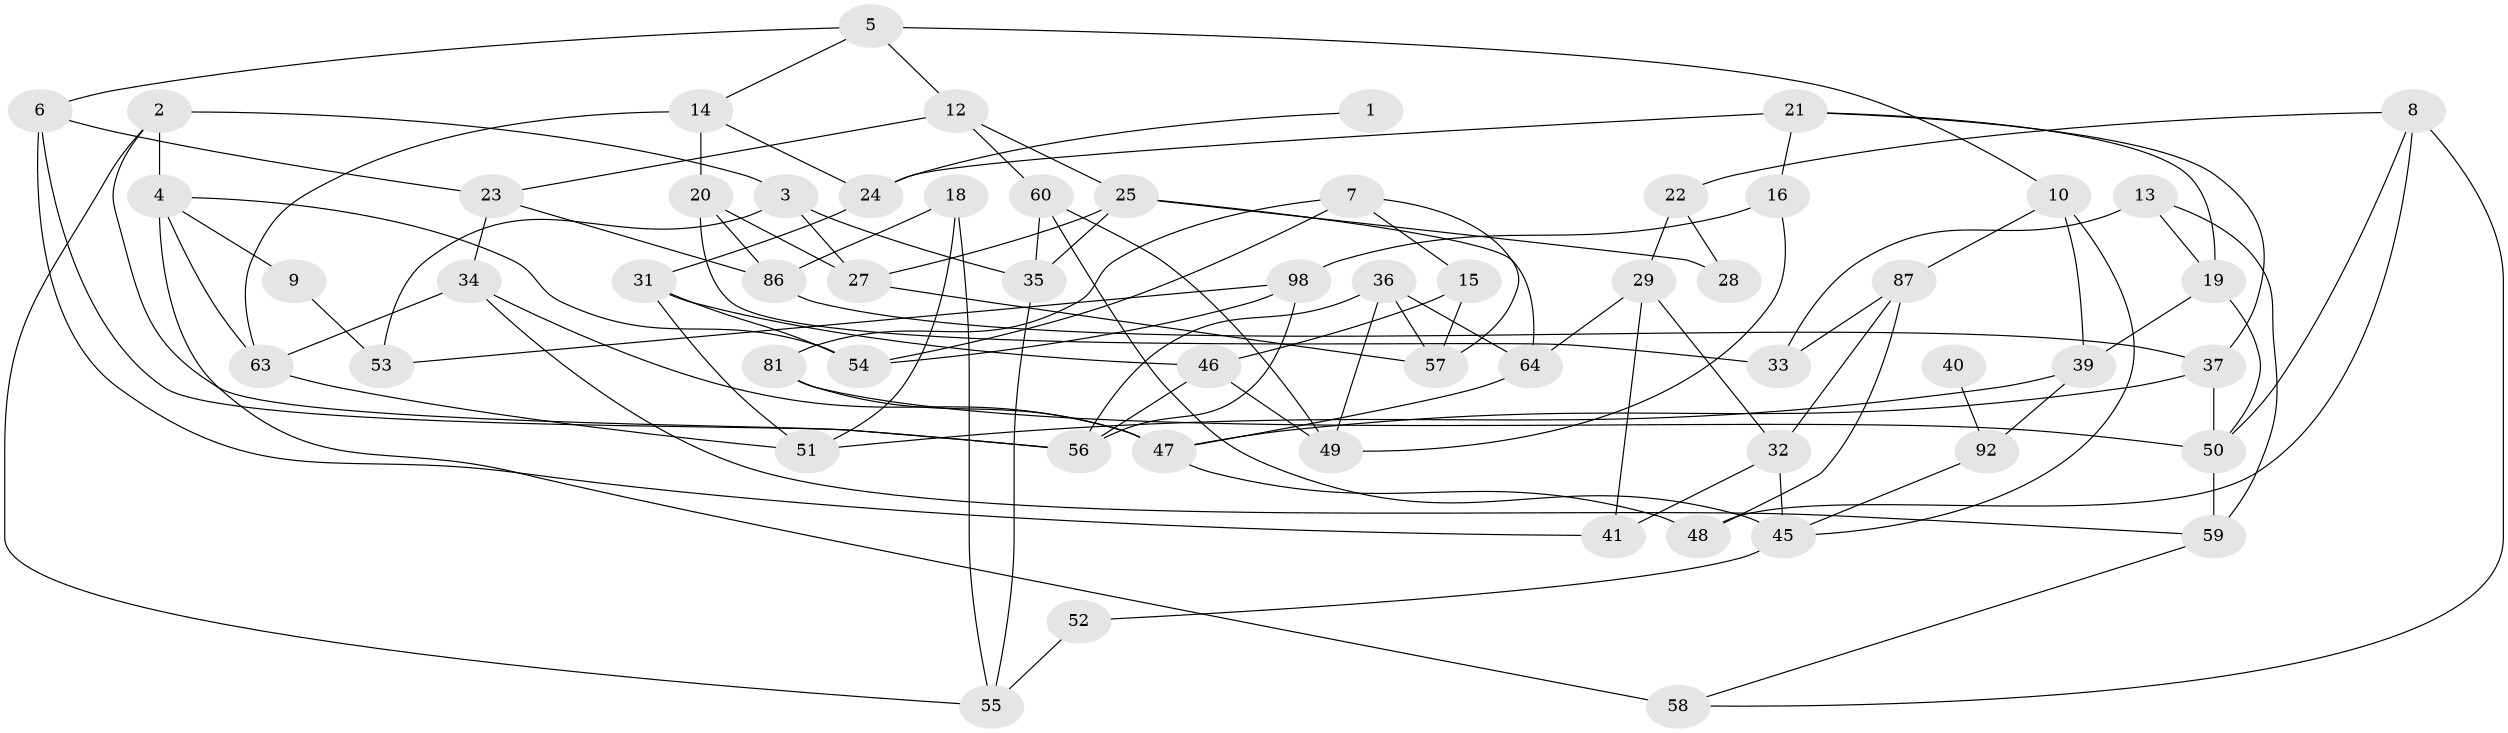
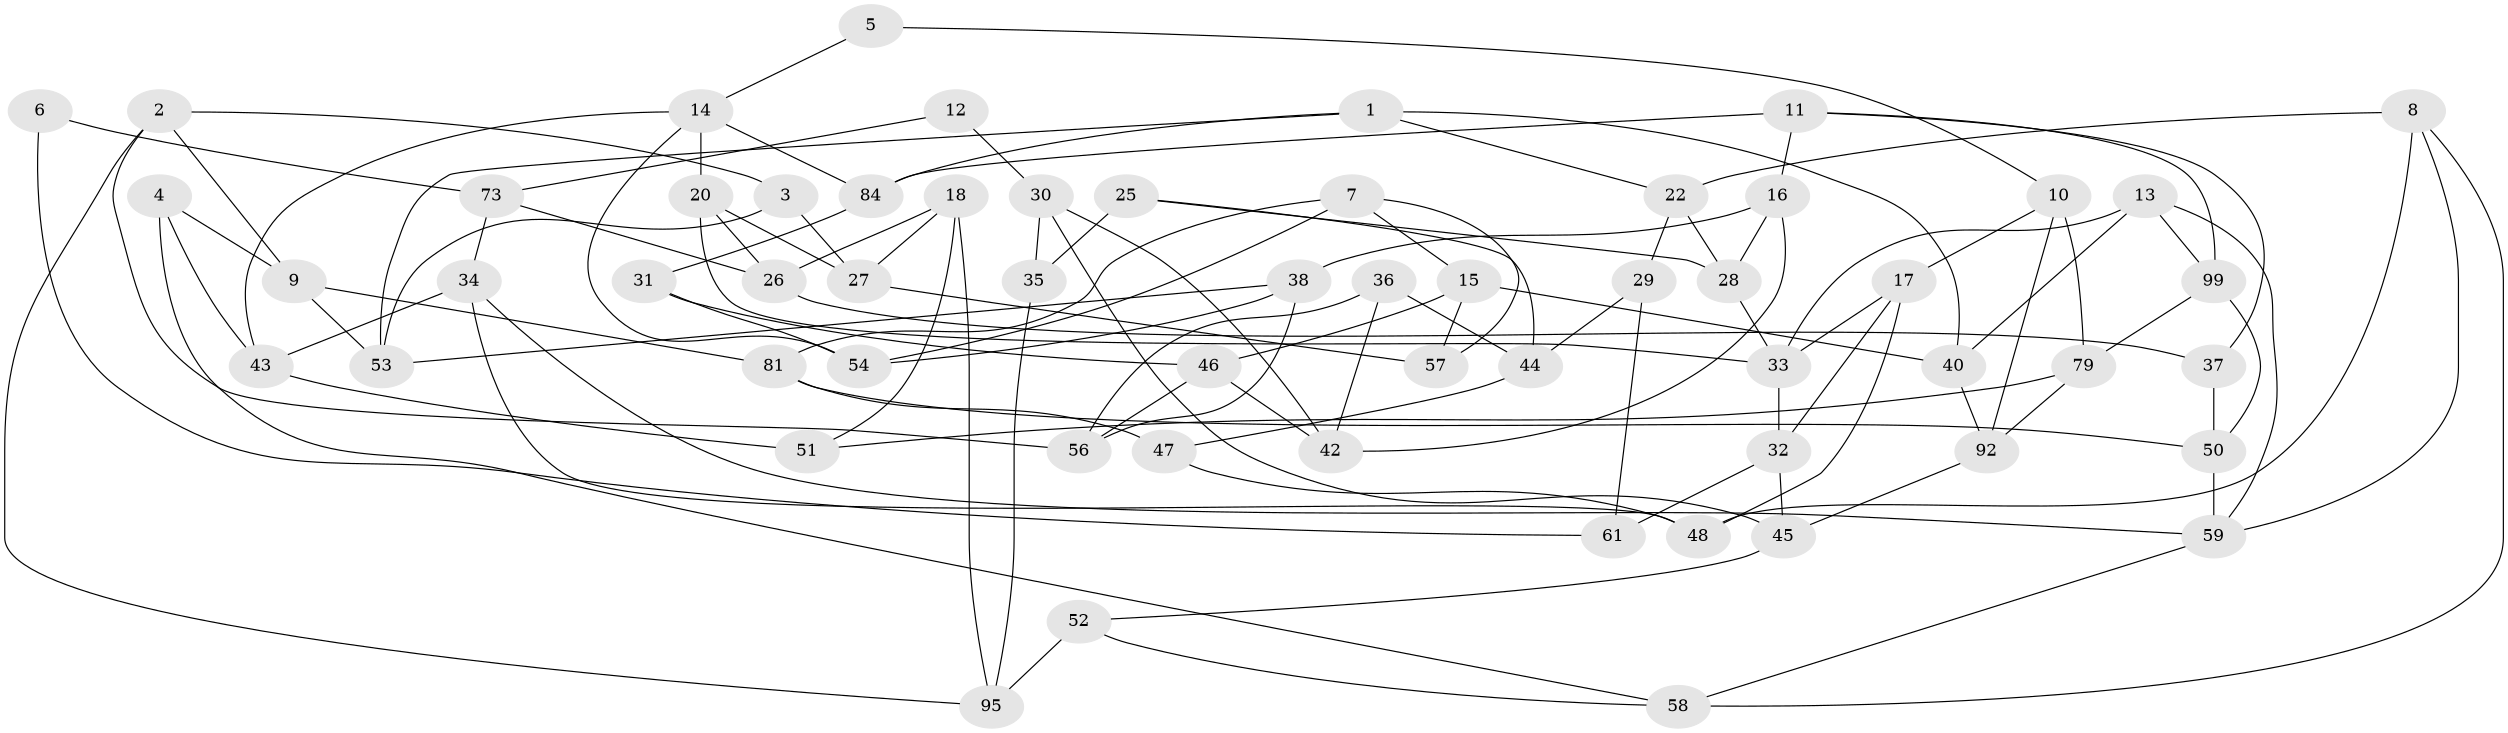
(452, 49) -> none
(914, 68) -> none
(1795, 111) -> (1795, 111)
(1017, 142) -> none
none -> (825, 145)
none -> (1734, 149)
(160, 154) -> (227, 196)
none -> (1524, 154)
(492, 196) -> (492, 196)
(871, 196) -> (871, 196)
(1041, 196) -> (1041, 196)
none -> (1753, 239)
(907, 244) -> none
(997, 246) -> (908, 239)
(520, 264) -> (615, 316)
(774, 281) -> (774, 281)
(1299, 281) -> (1299, 281)
(1904, 281) -> (1904, 281)
none -> (2049, 281)
(2214, 281) -> (2214, 281)
(2332, 291) -> (2454, 391)
none -> (1749, 316)
none -> (534, 324)
(1410, 324) -> none
none -> (1712, 324)
(261, 366) -> (261, 366)
(1531, 366) -> (1531, 366)
(2084, 366) -> (2084, 366)
(1714, 370) -> (1779, 403)
(717, 373) -> none
(809, 402) -> (1019, 508)
(283, 411) -> none
(1889, 411) -> none
(1331, 452) -> (1331, 452)
(2073, 453) -> (2023, 324)
(1613, 537) -> (1613, 537)
none -> (1373, 686)
(992, 707) -> (992, 707)
